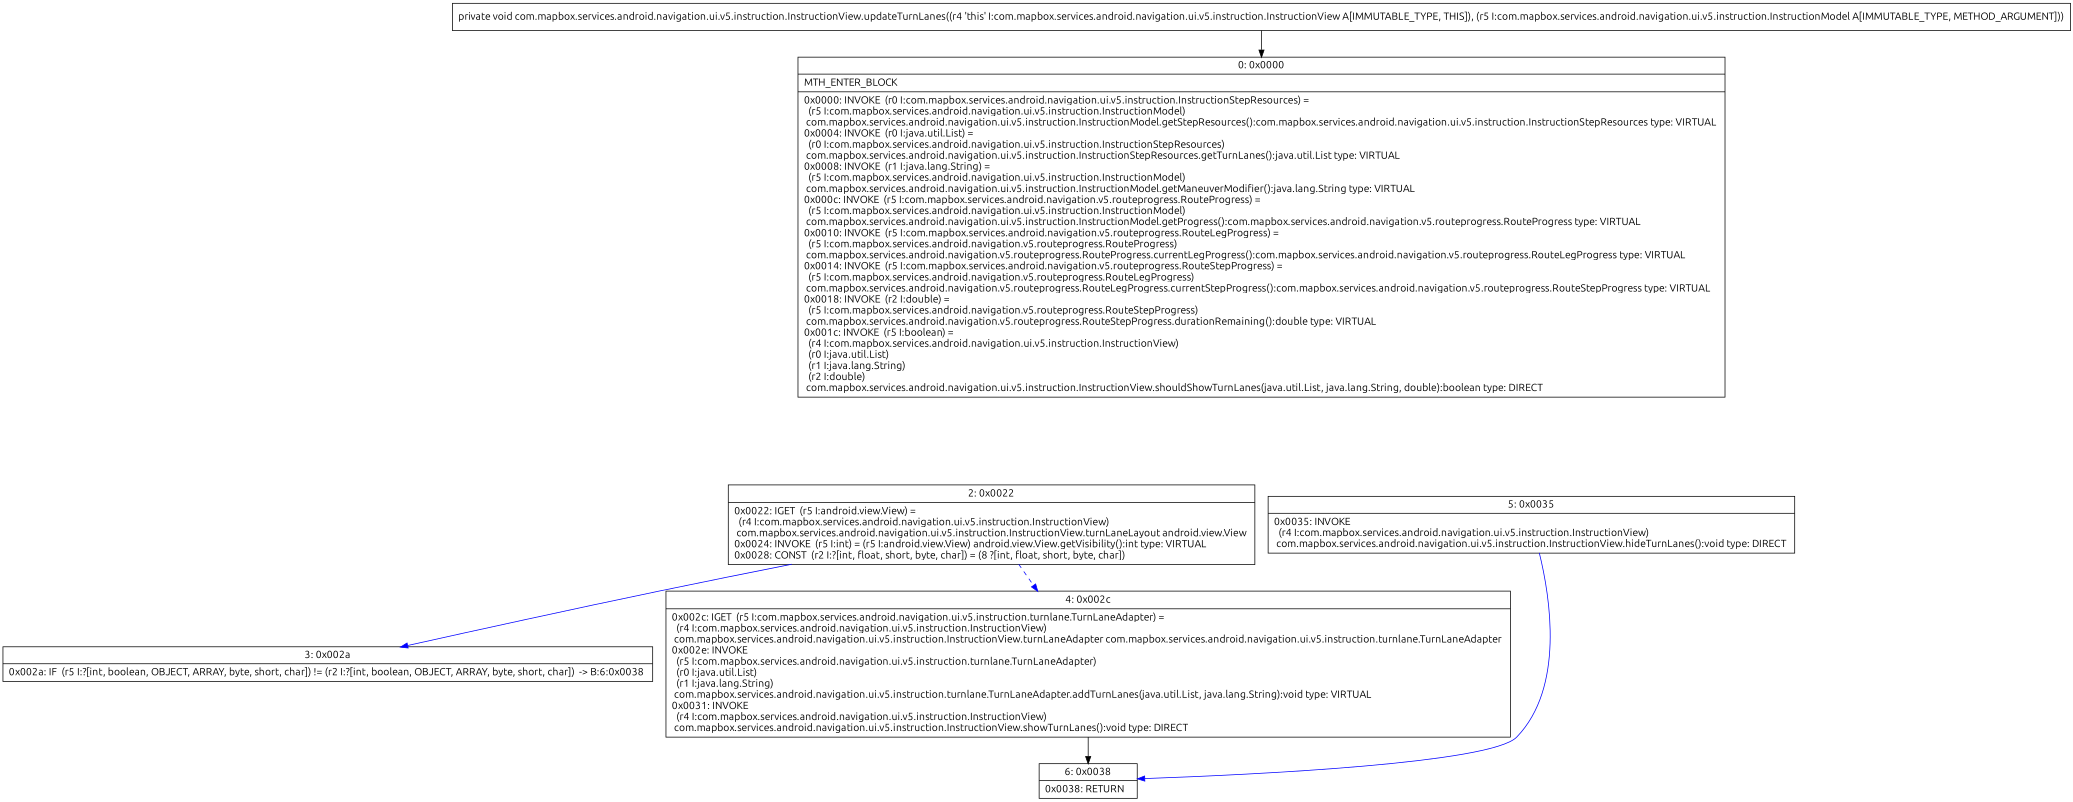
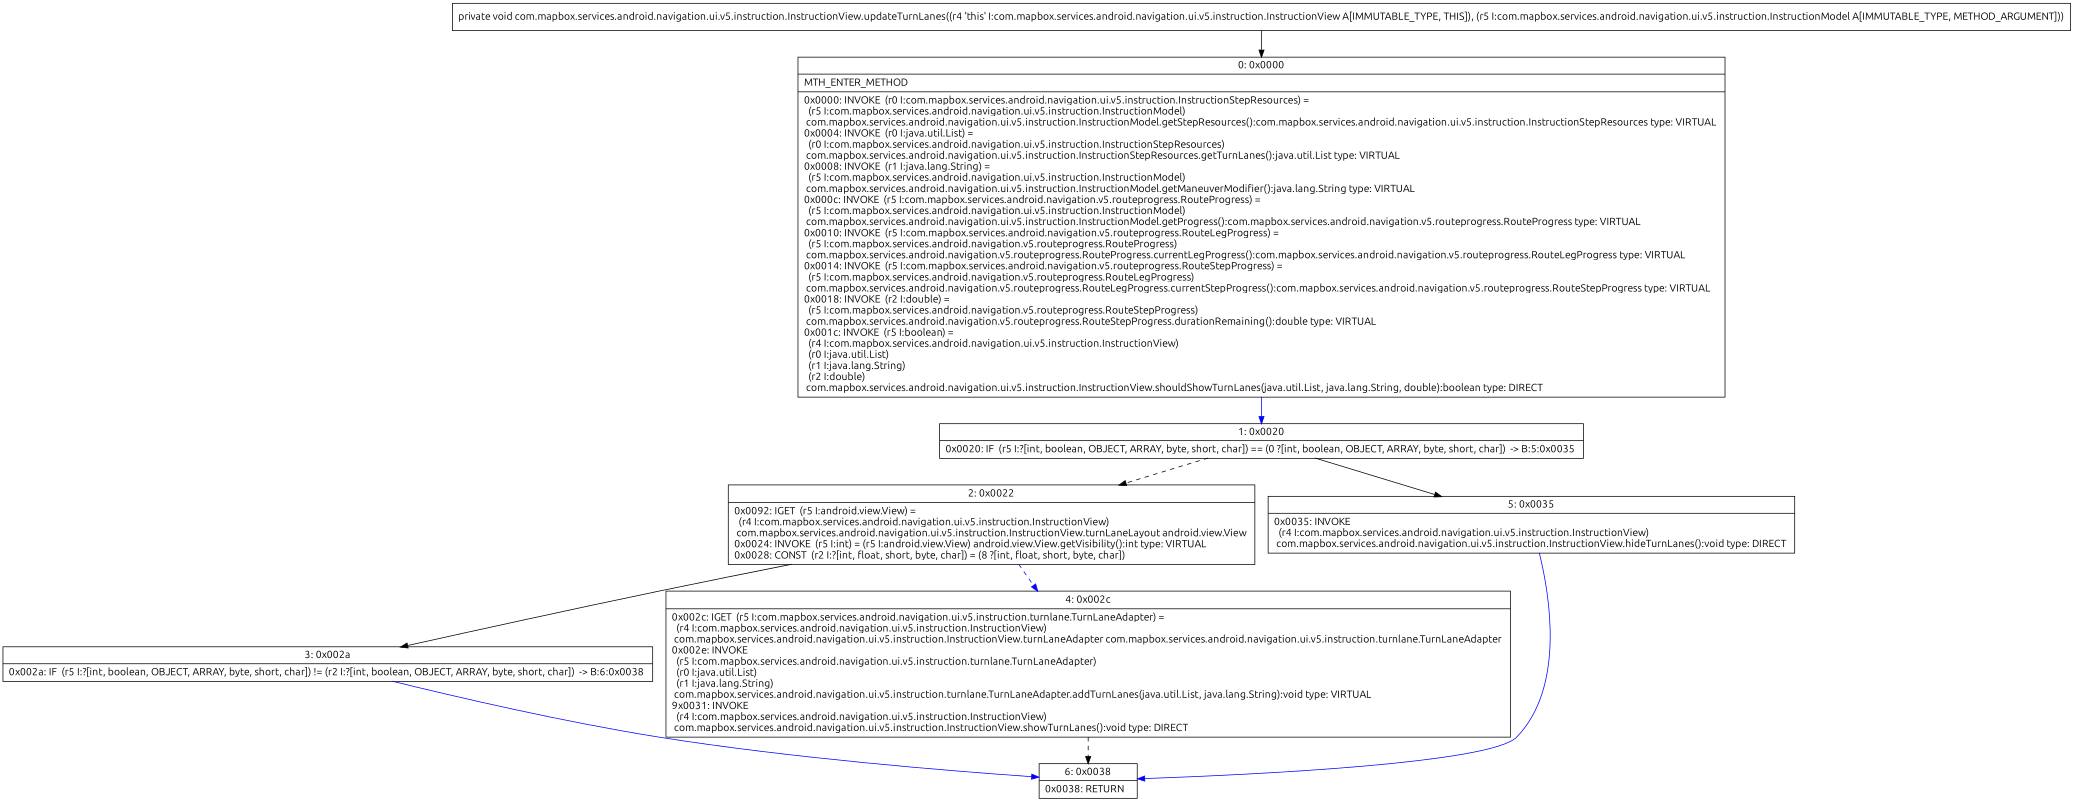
(851, 83) -> (856, 83)
none -> (1261, 441)
(826, 511) -> (826, 511)
(600, 604) -> (600, 604)
(712, 706) -> (712, 706)
none -> (709, 745)
(1088, 747) -> (1088, 747)
